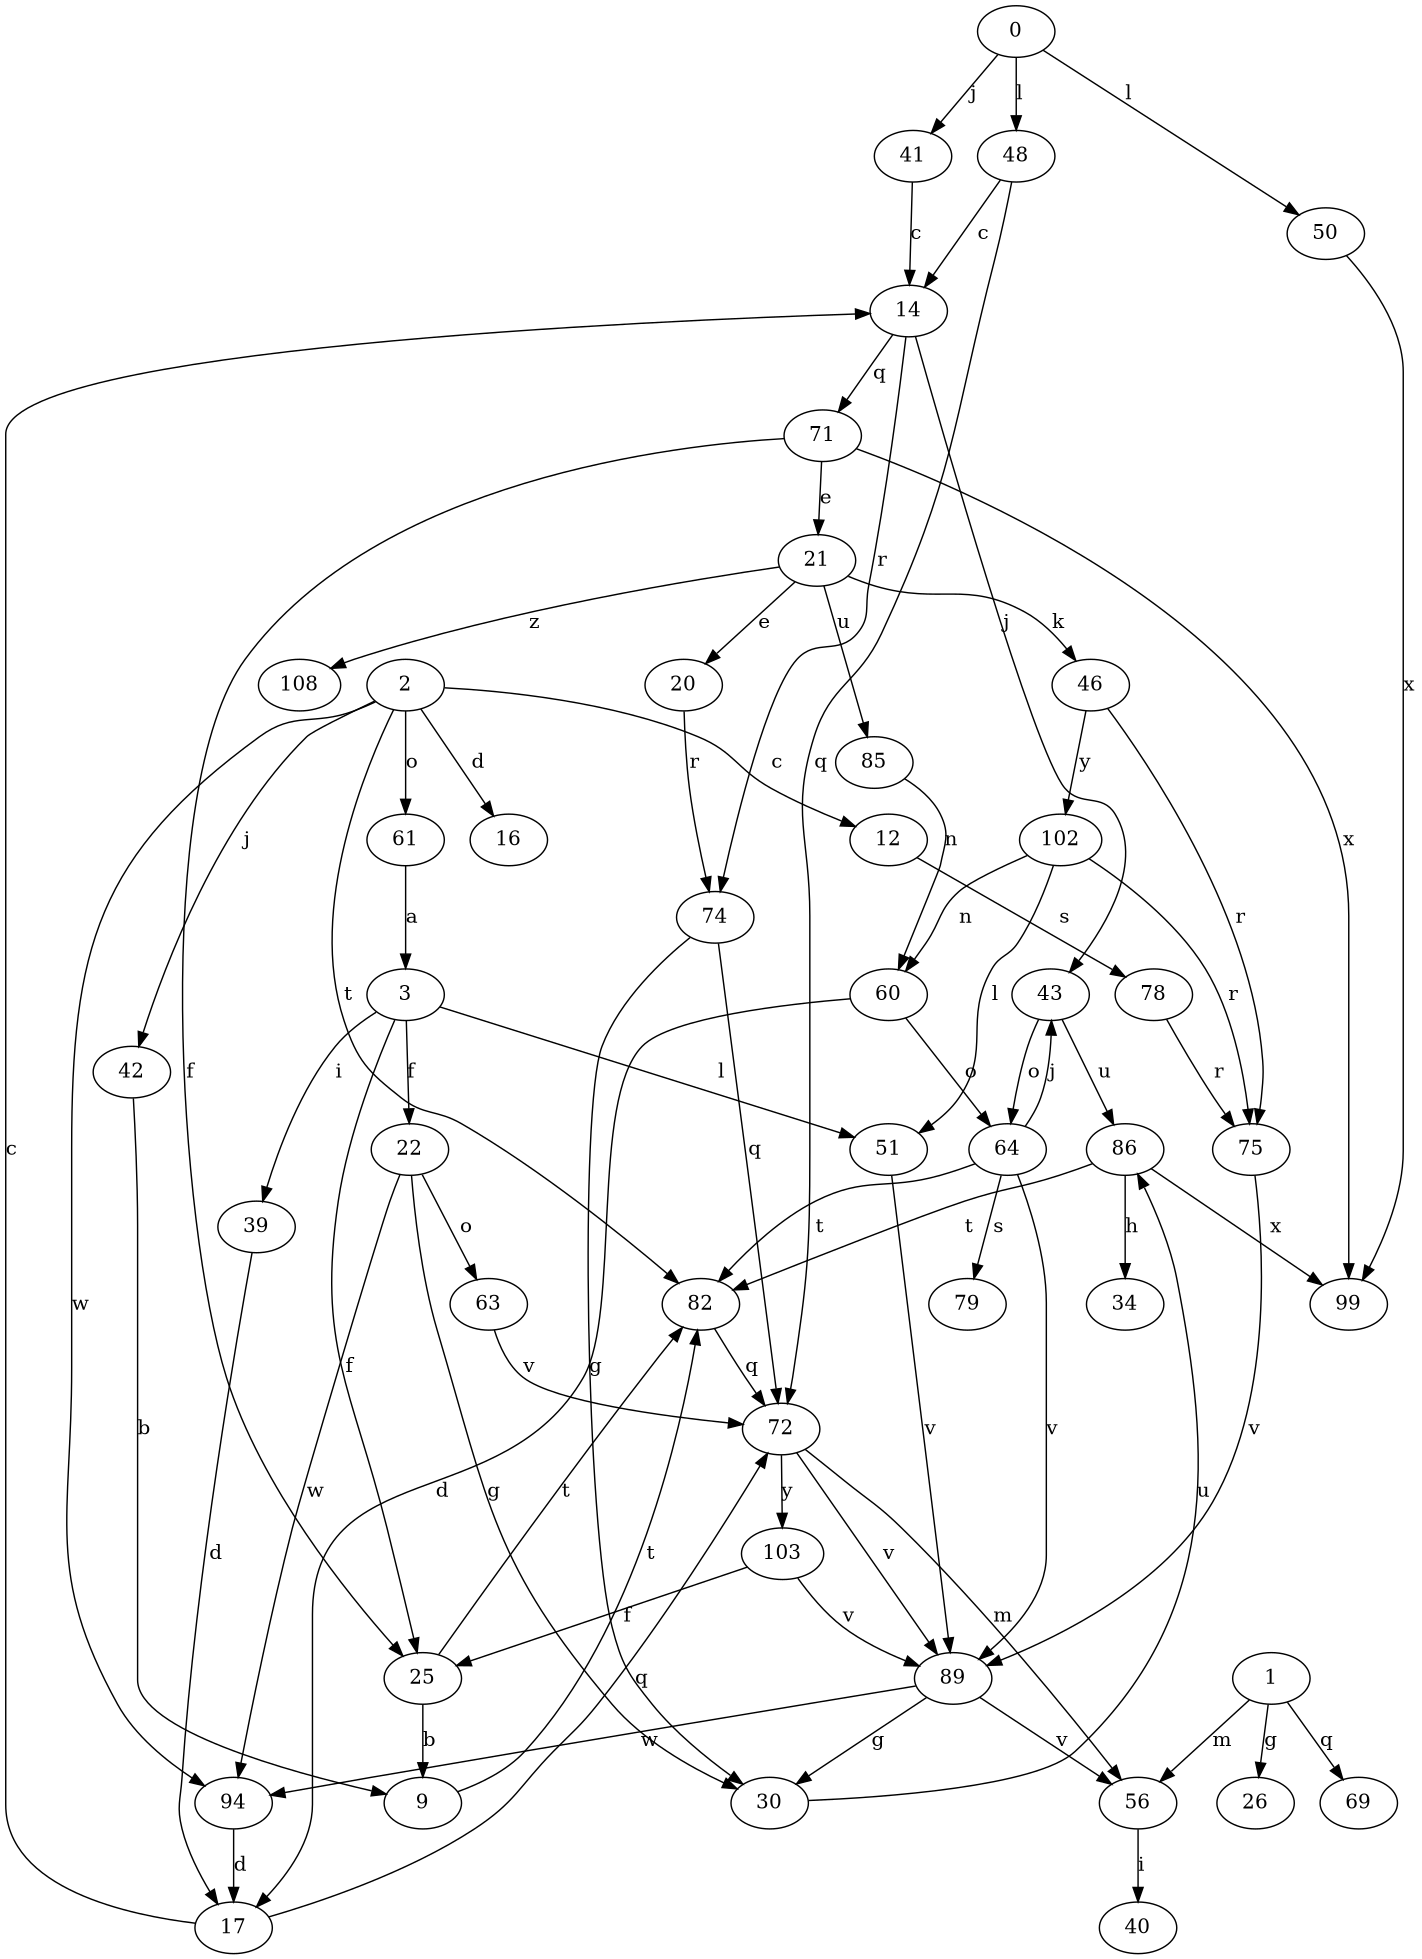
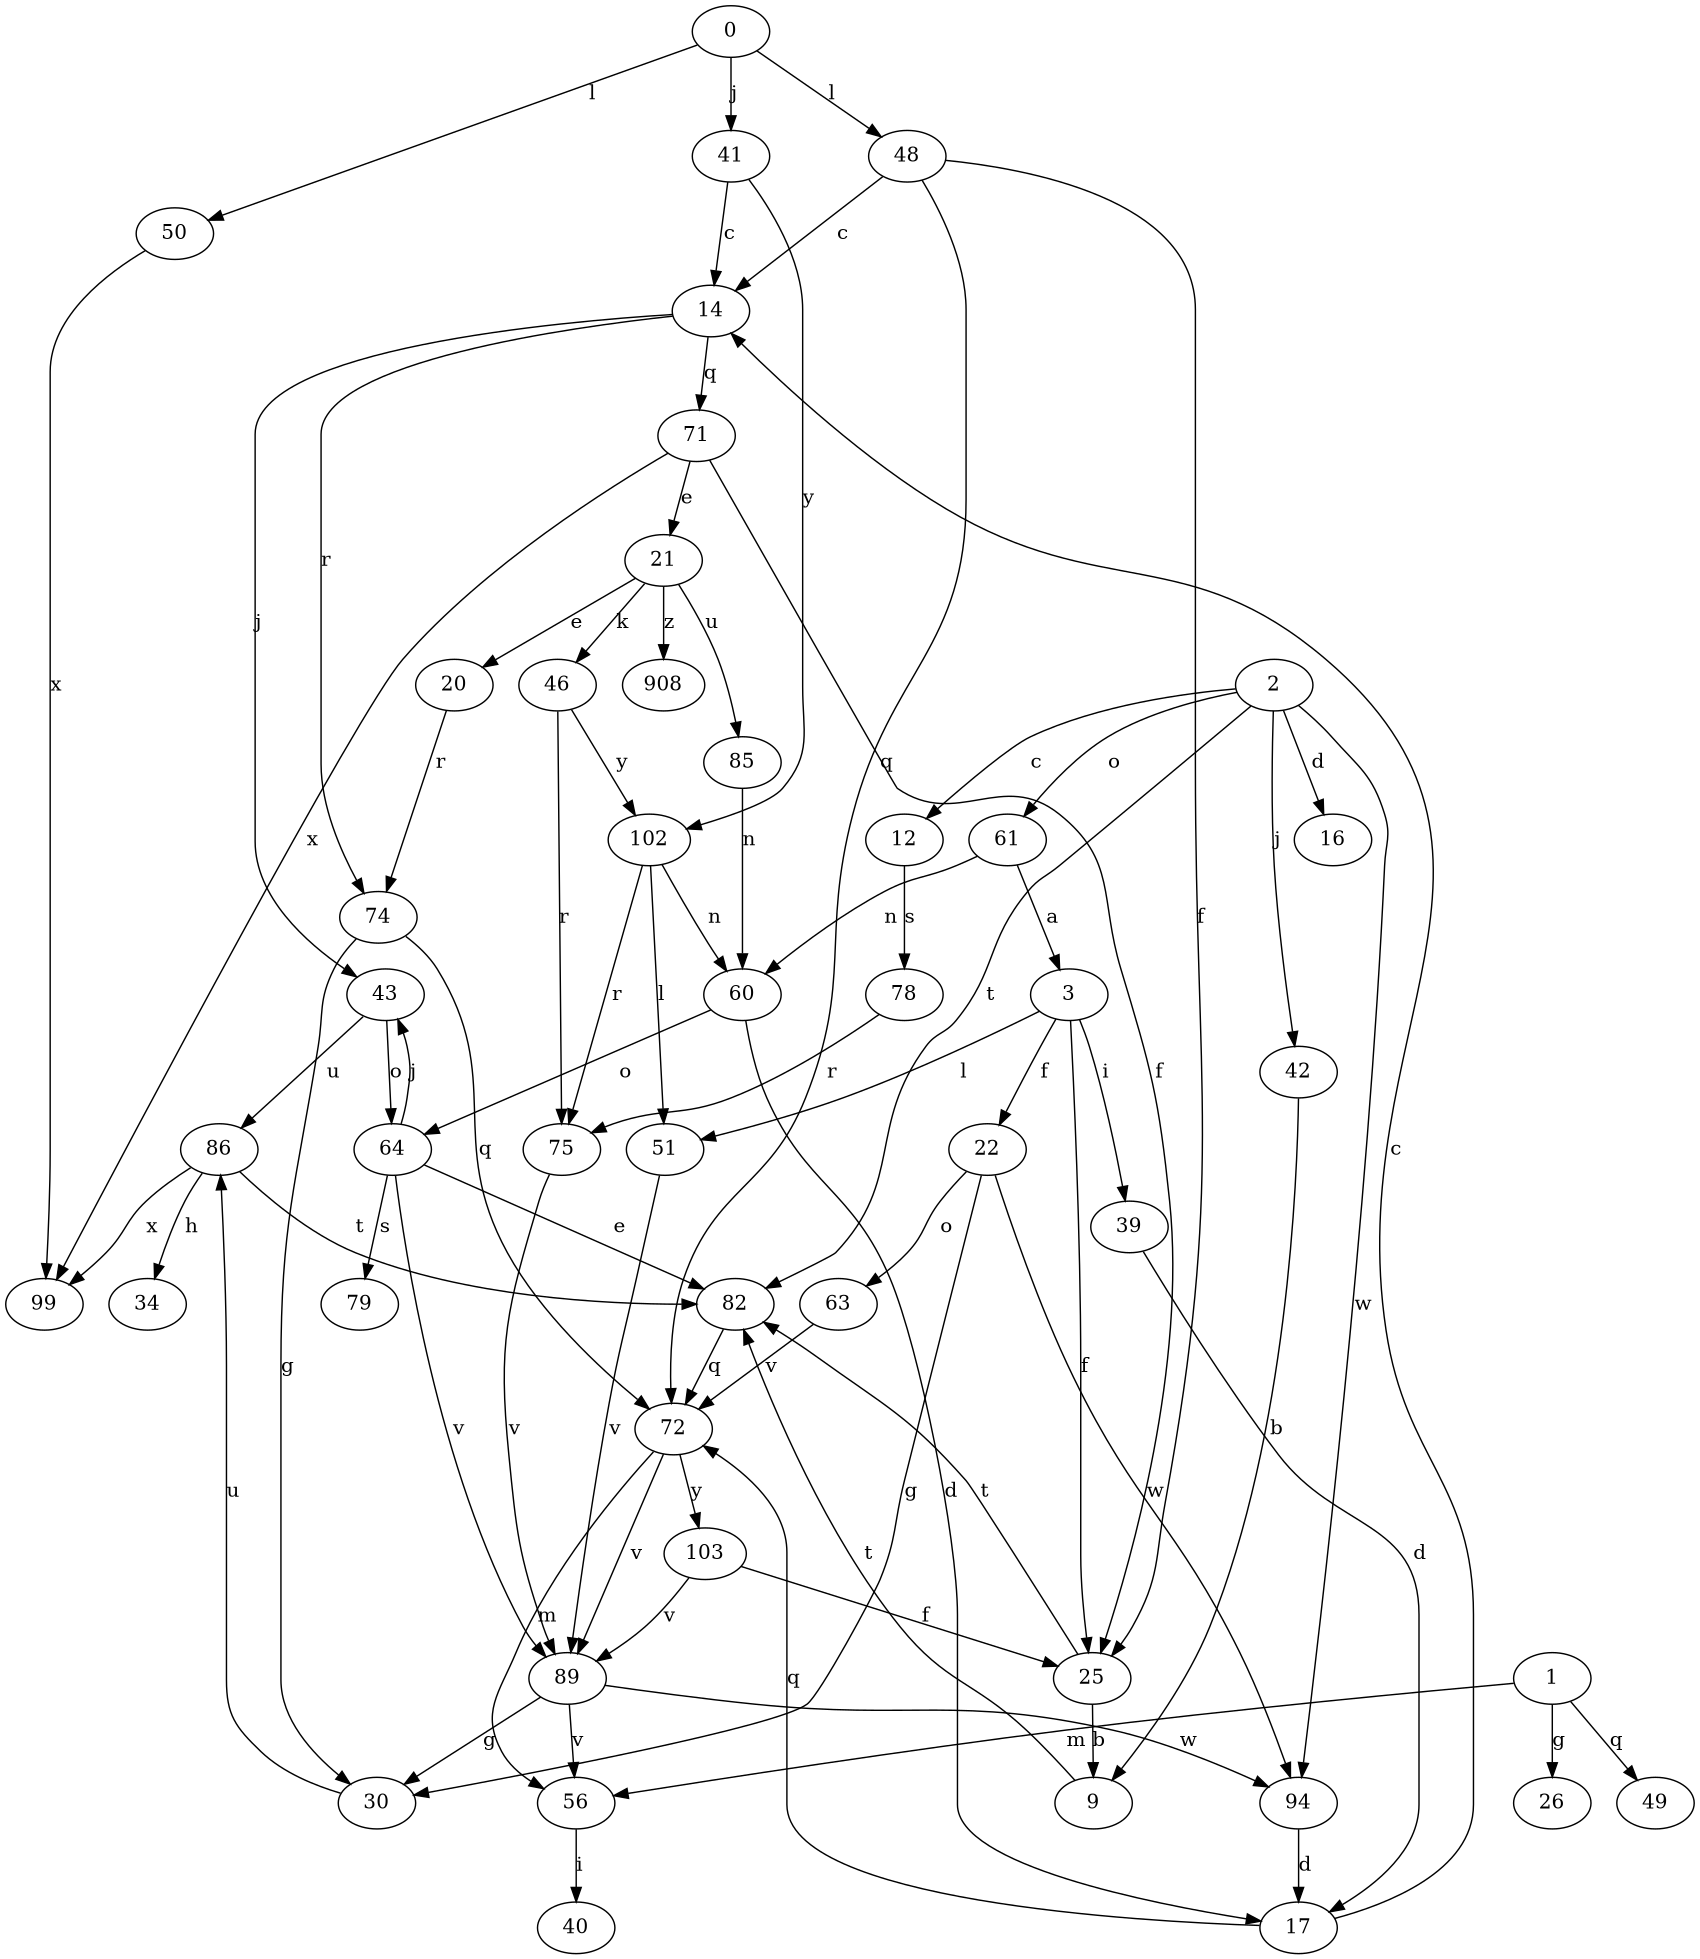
none -> (803, 525)
(300, 685) -> (664, 685)
none -> (1196, 824)
none -> (871, 899)
(821, 1227) -> (620, 1227)
(1359, 1803) -> (1656, 1803)
